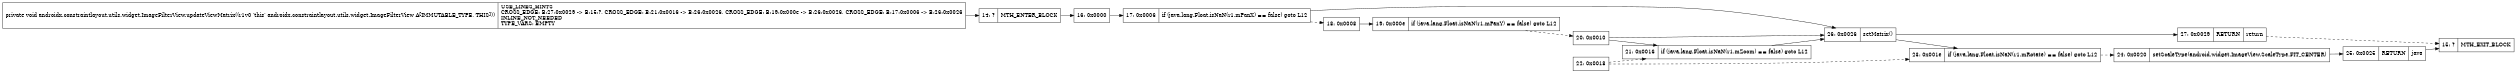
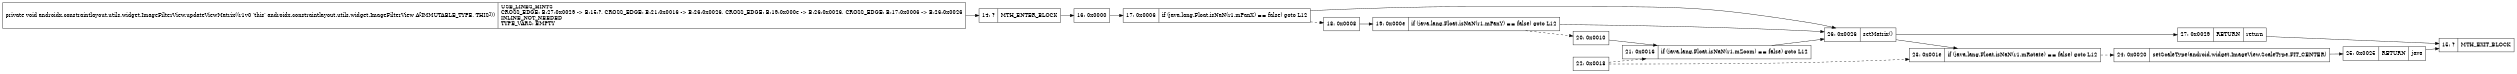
(1715, 37) -> (1690, 27)
(2351, 40) -> (2351, 40)
